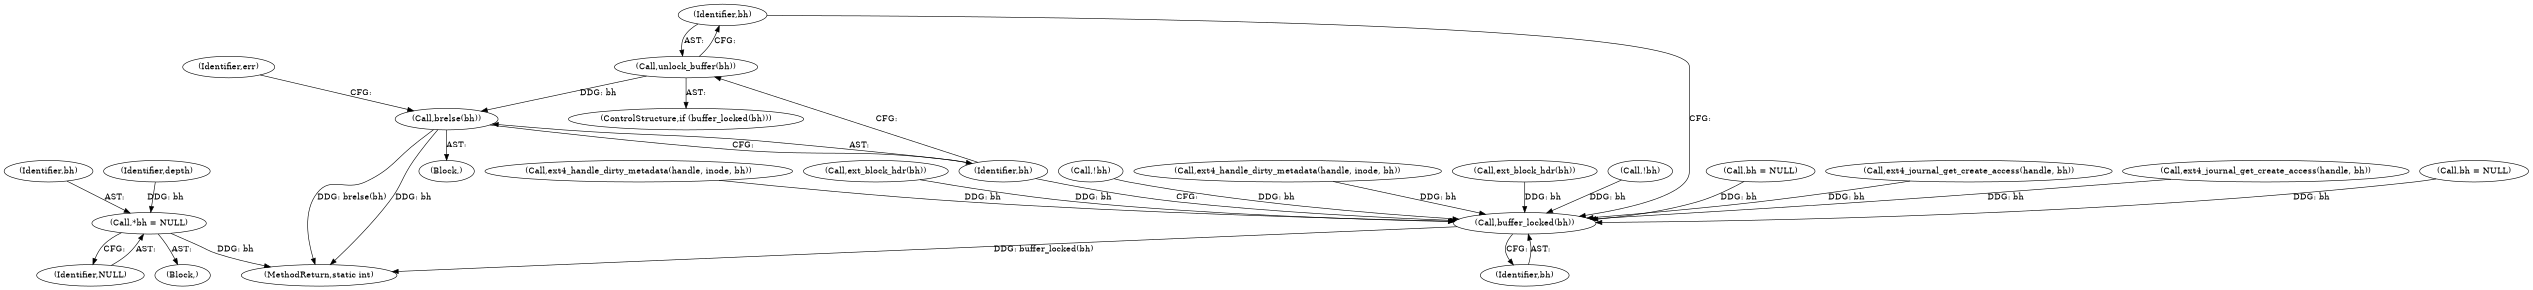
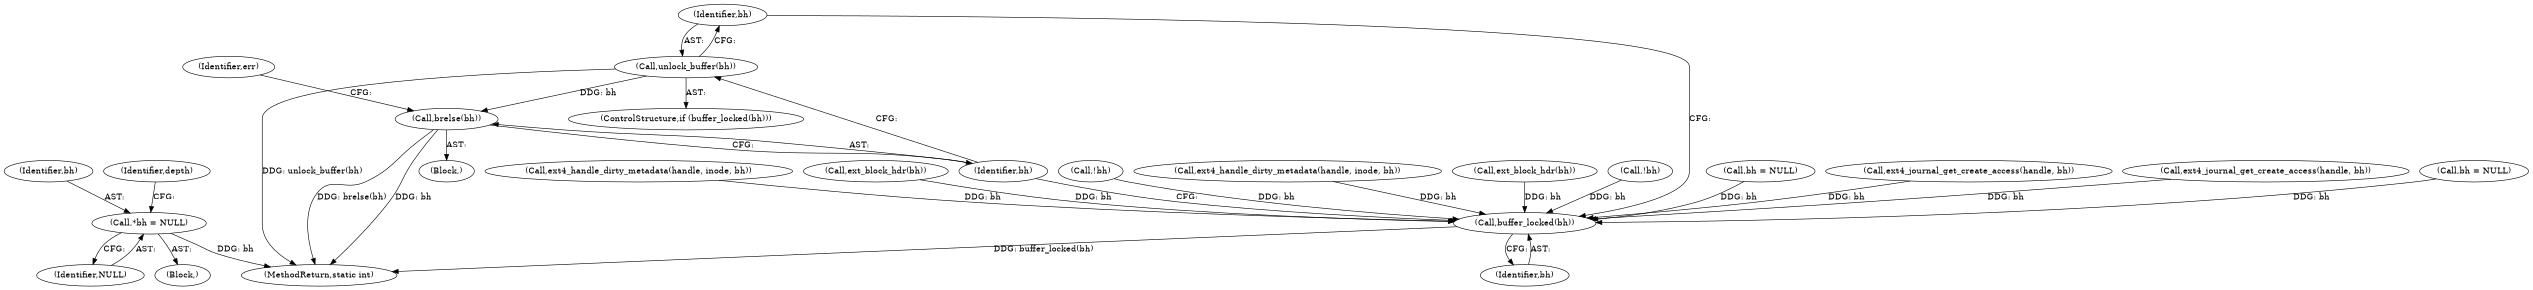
none -> (358, 86)
(166, 197) -> (166, 197)
